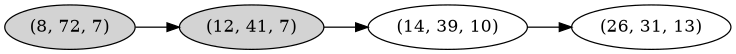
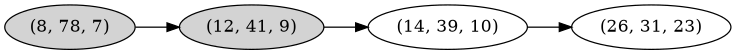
(70, 27) -> (70, 27)
(252, 27) -> (252, 27)
(651, 27) -> (651, 27)
